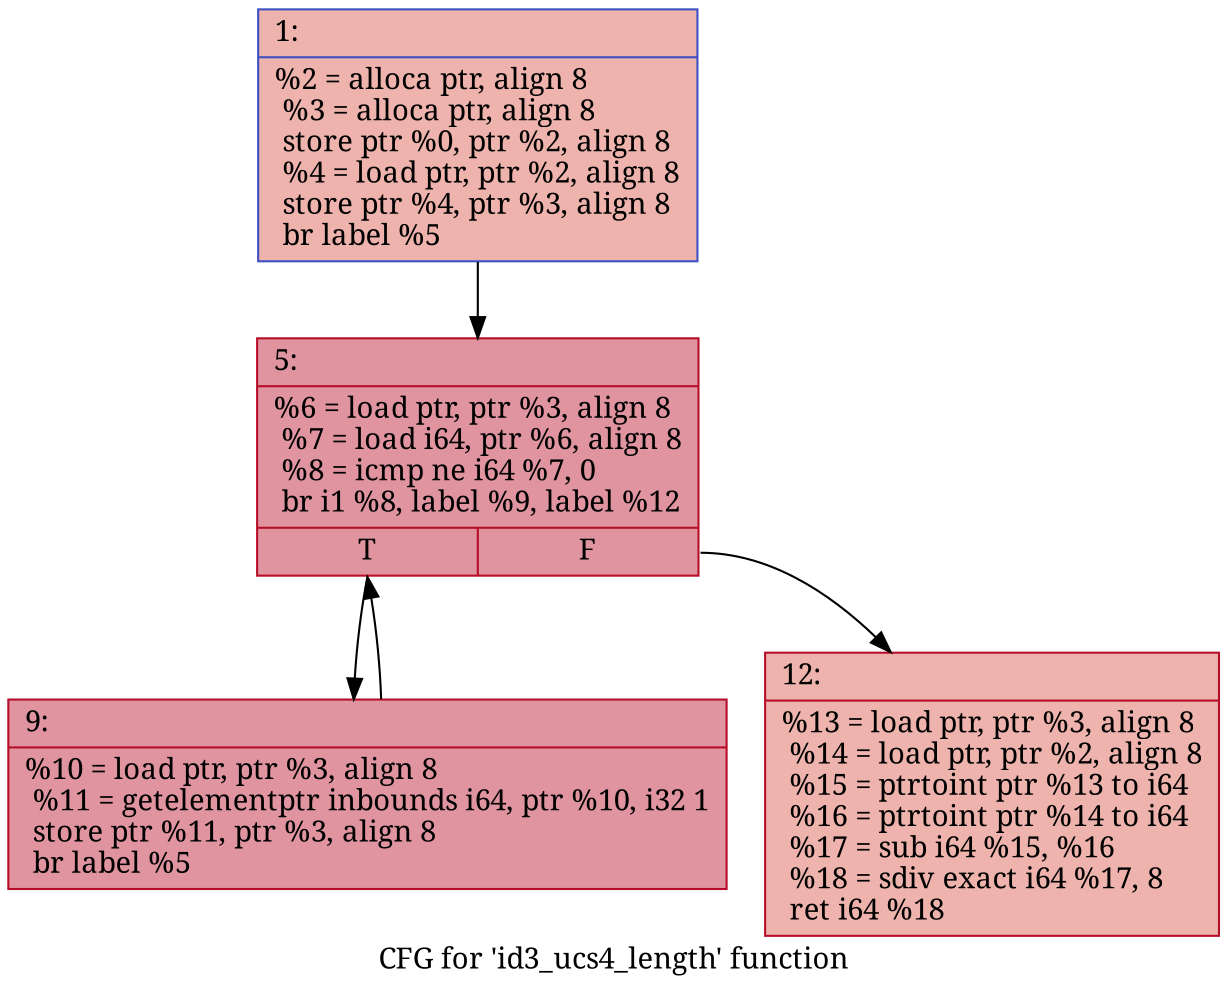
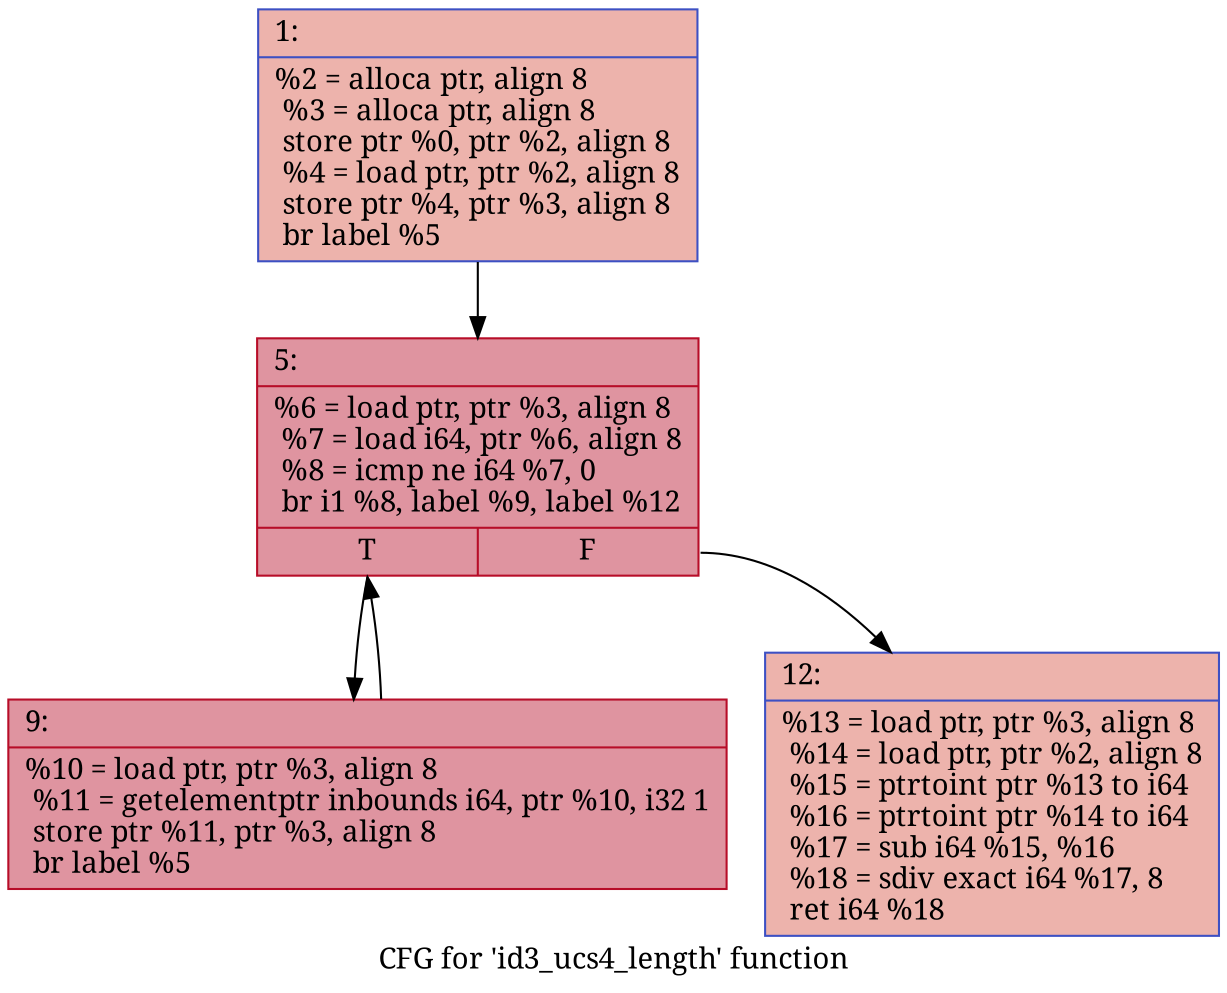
(992, 794) -> (992, 794)
